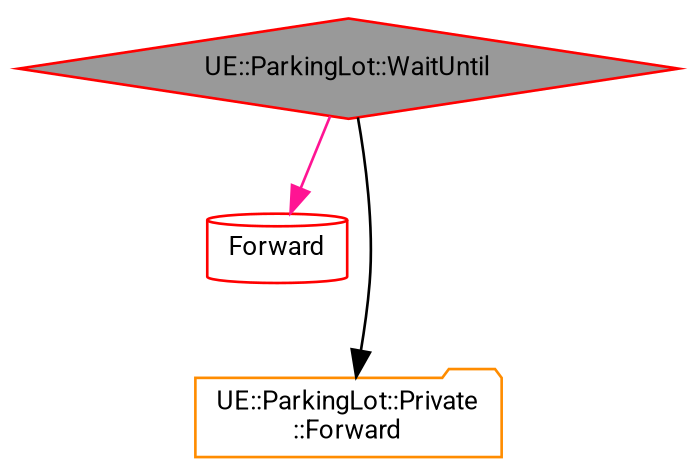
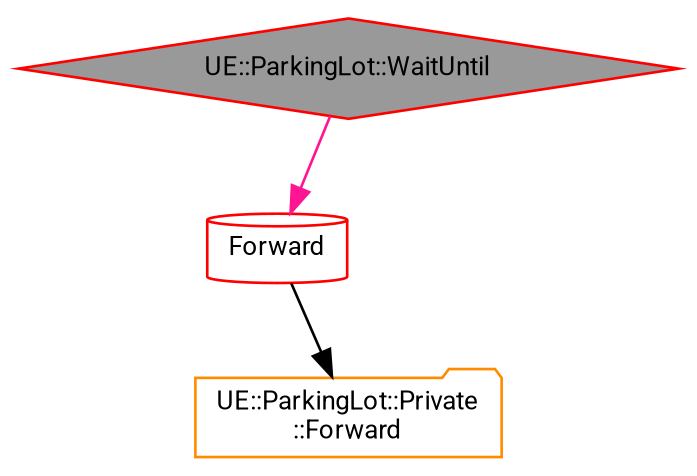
(371, 234) -> (306, 318)
